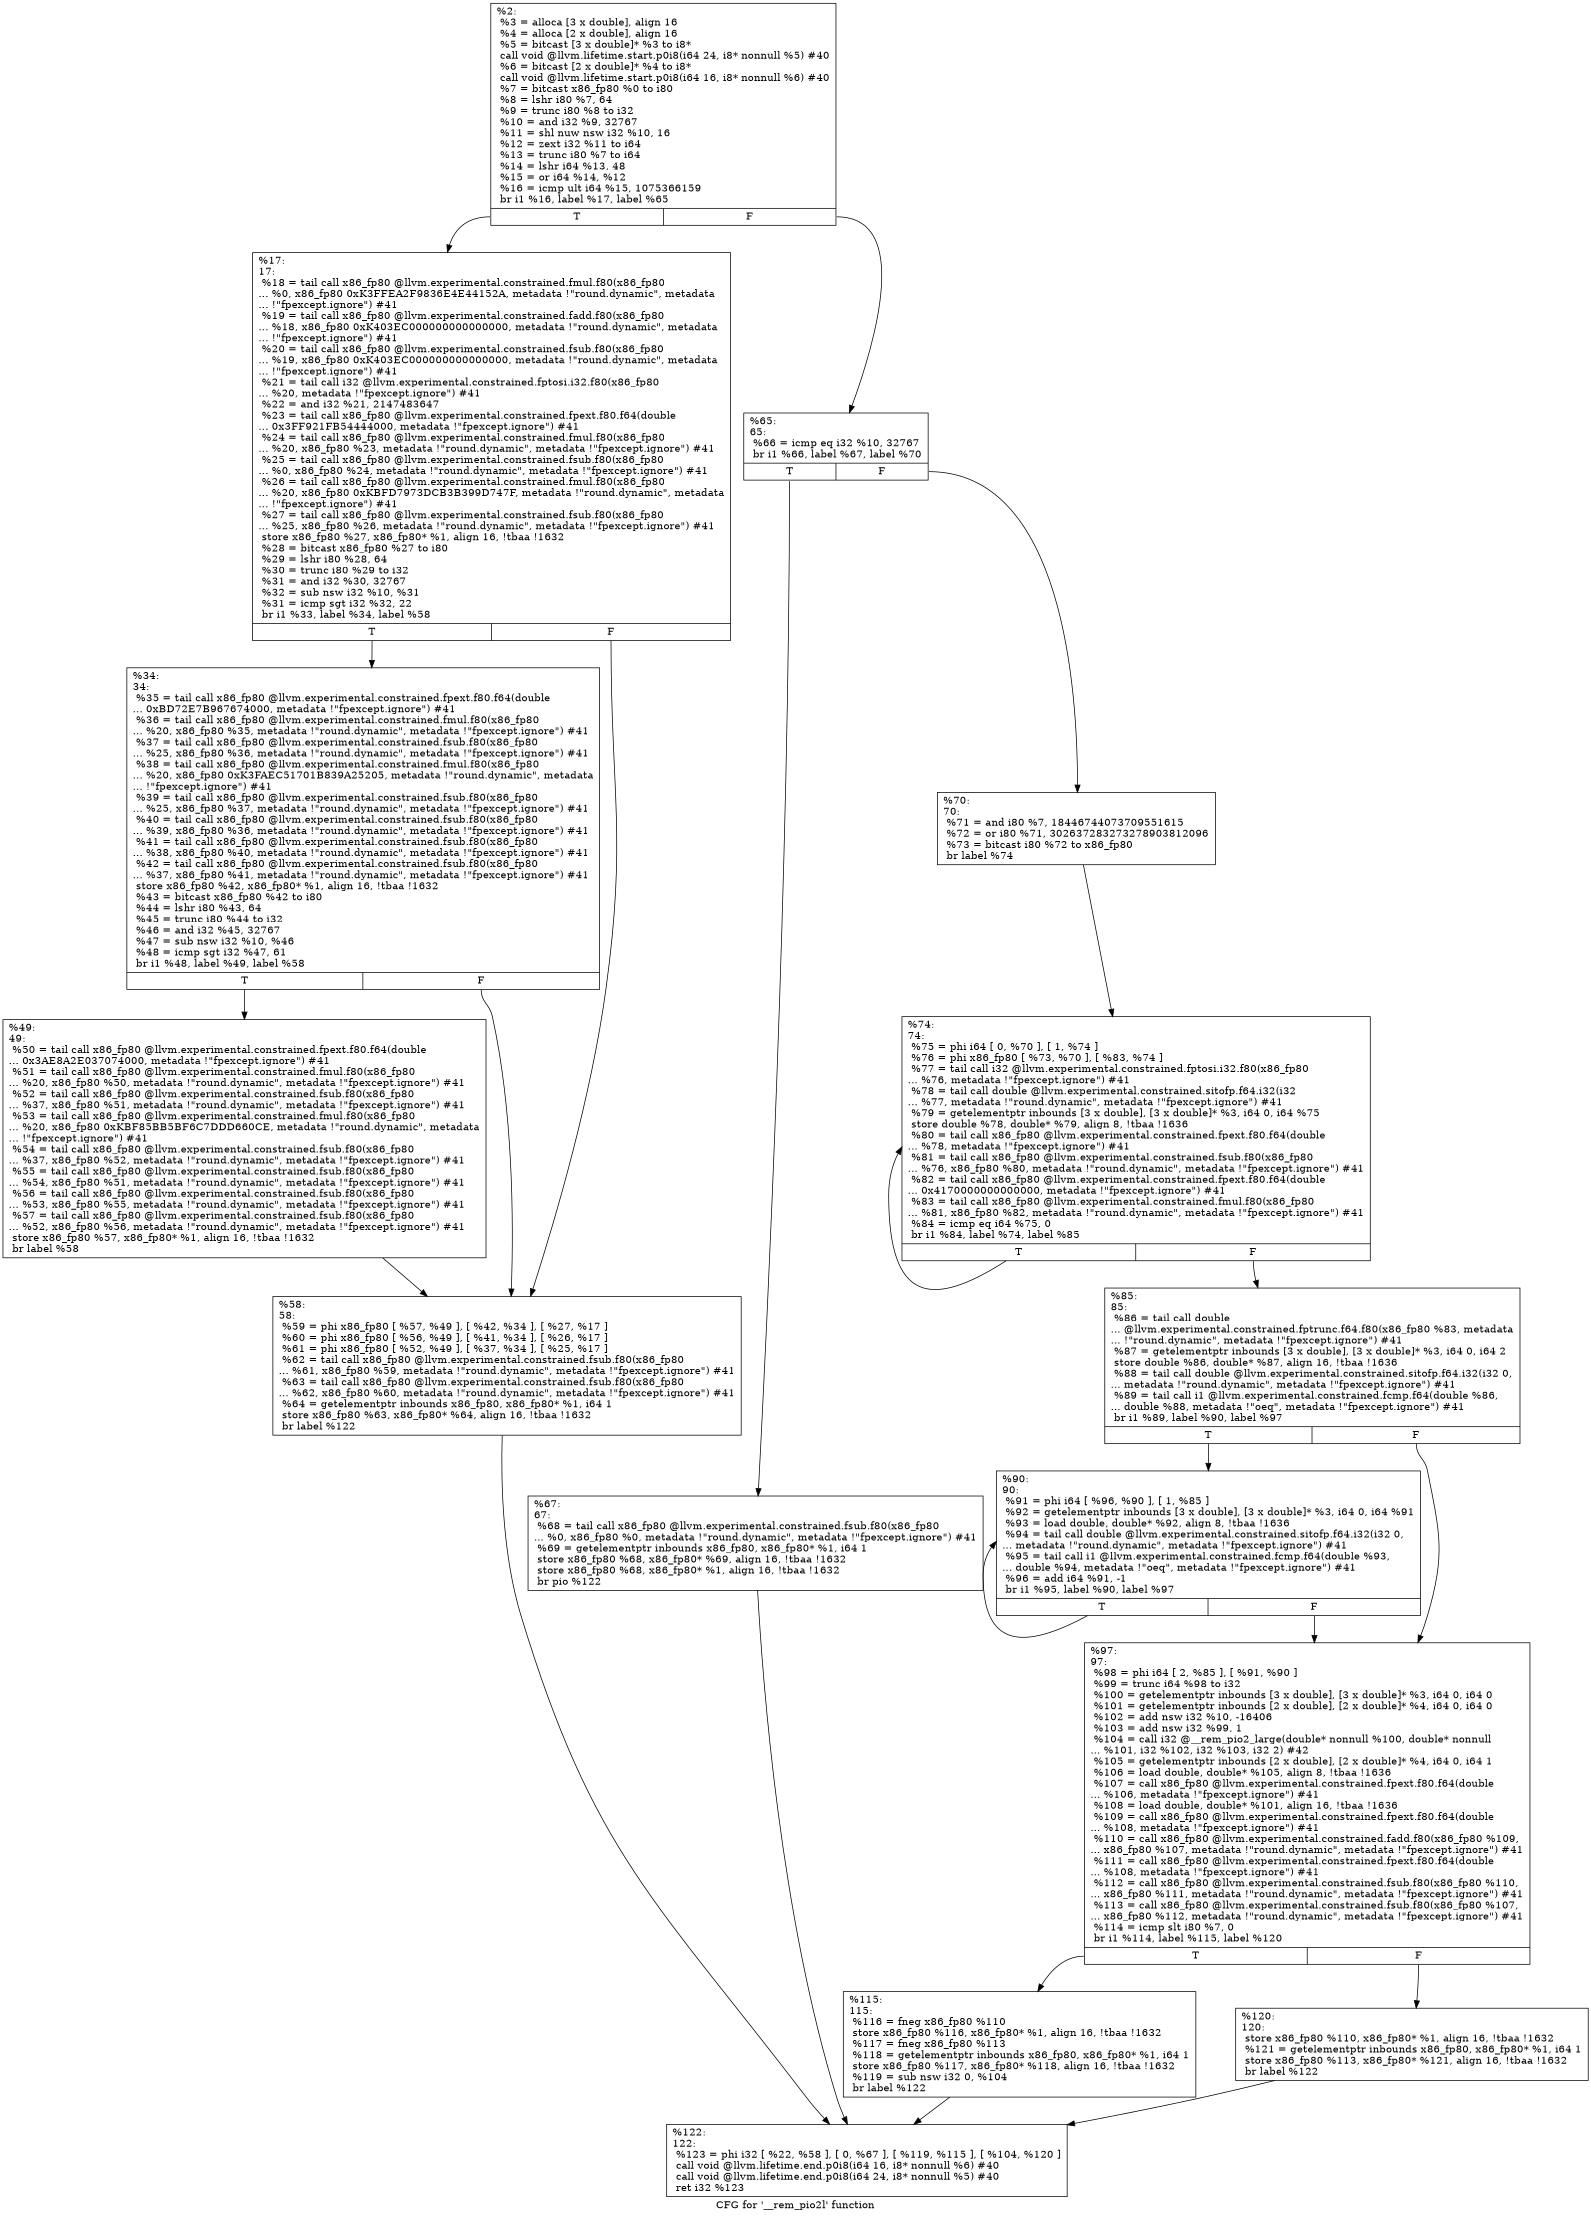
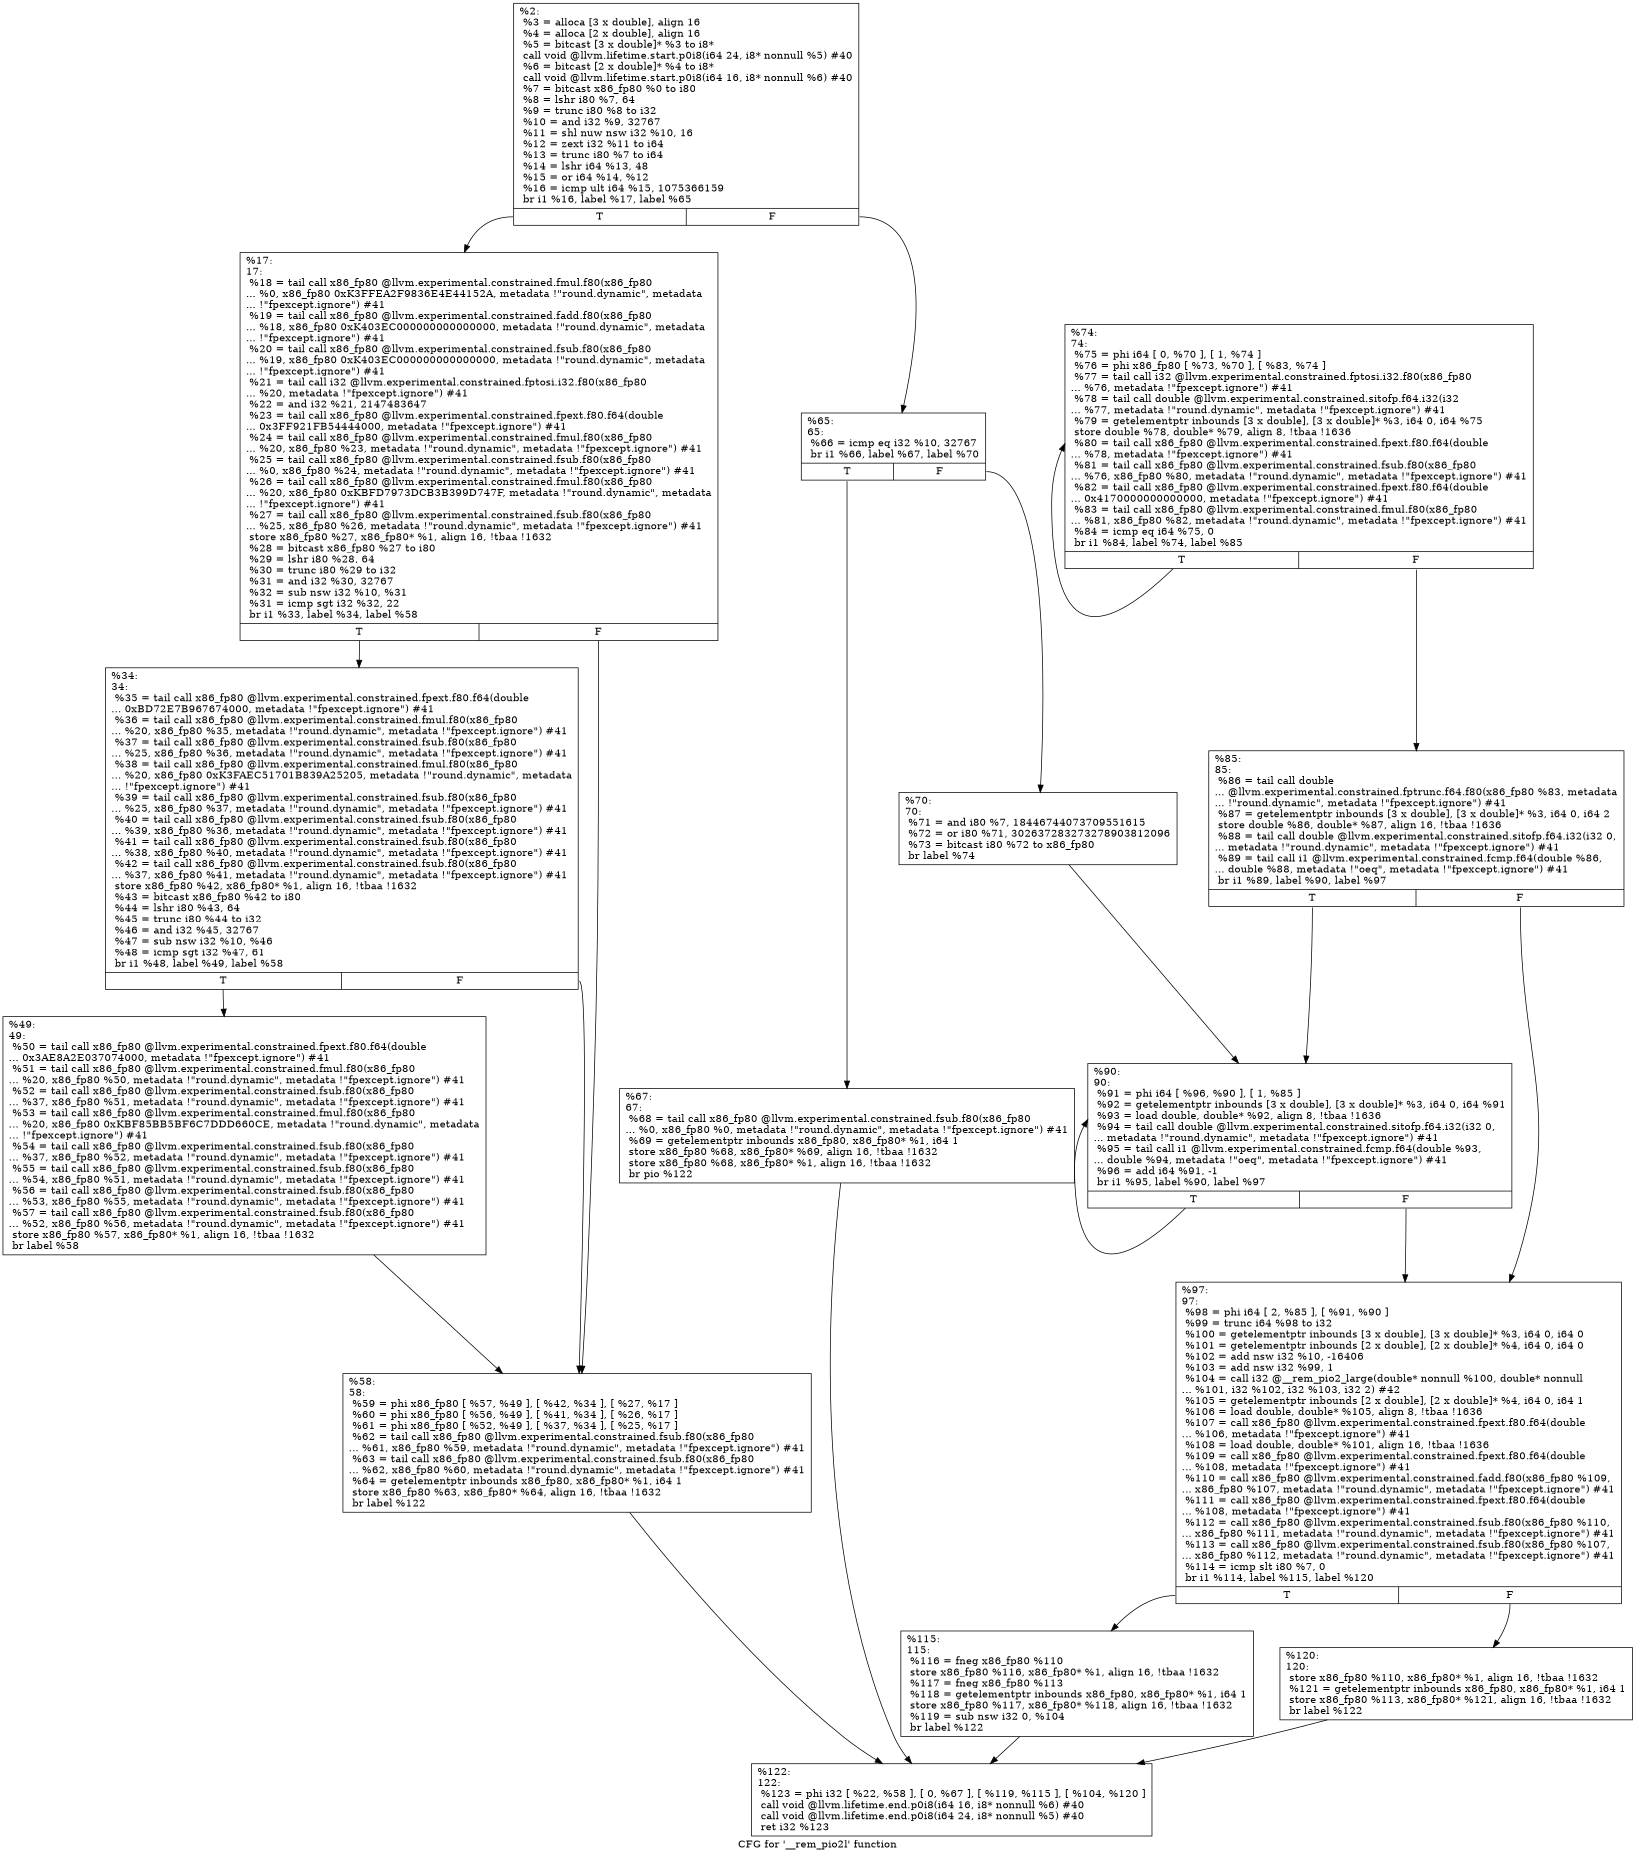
(1097, 937) -> (1151, 961)
